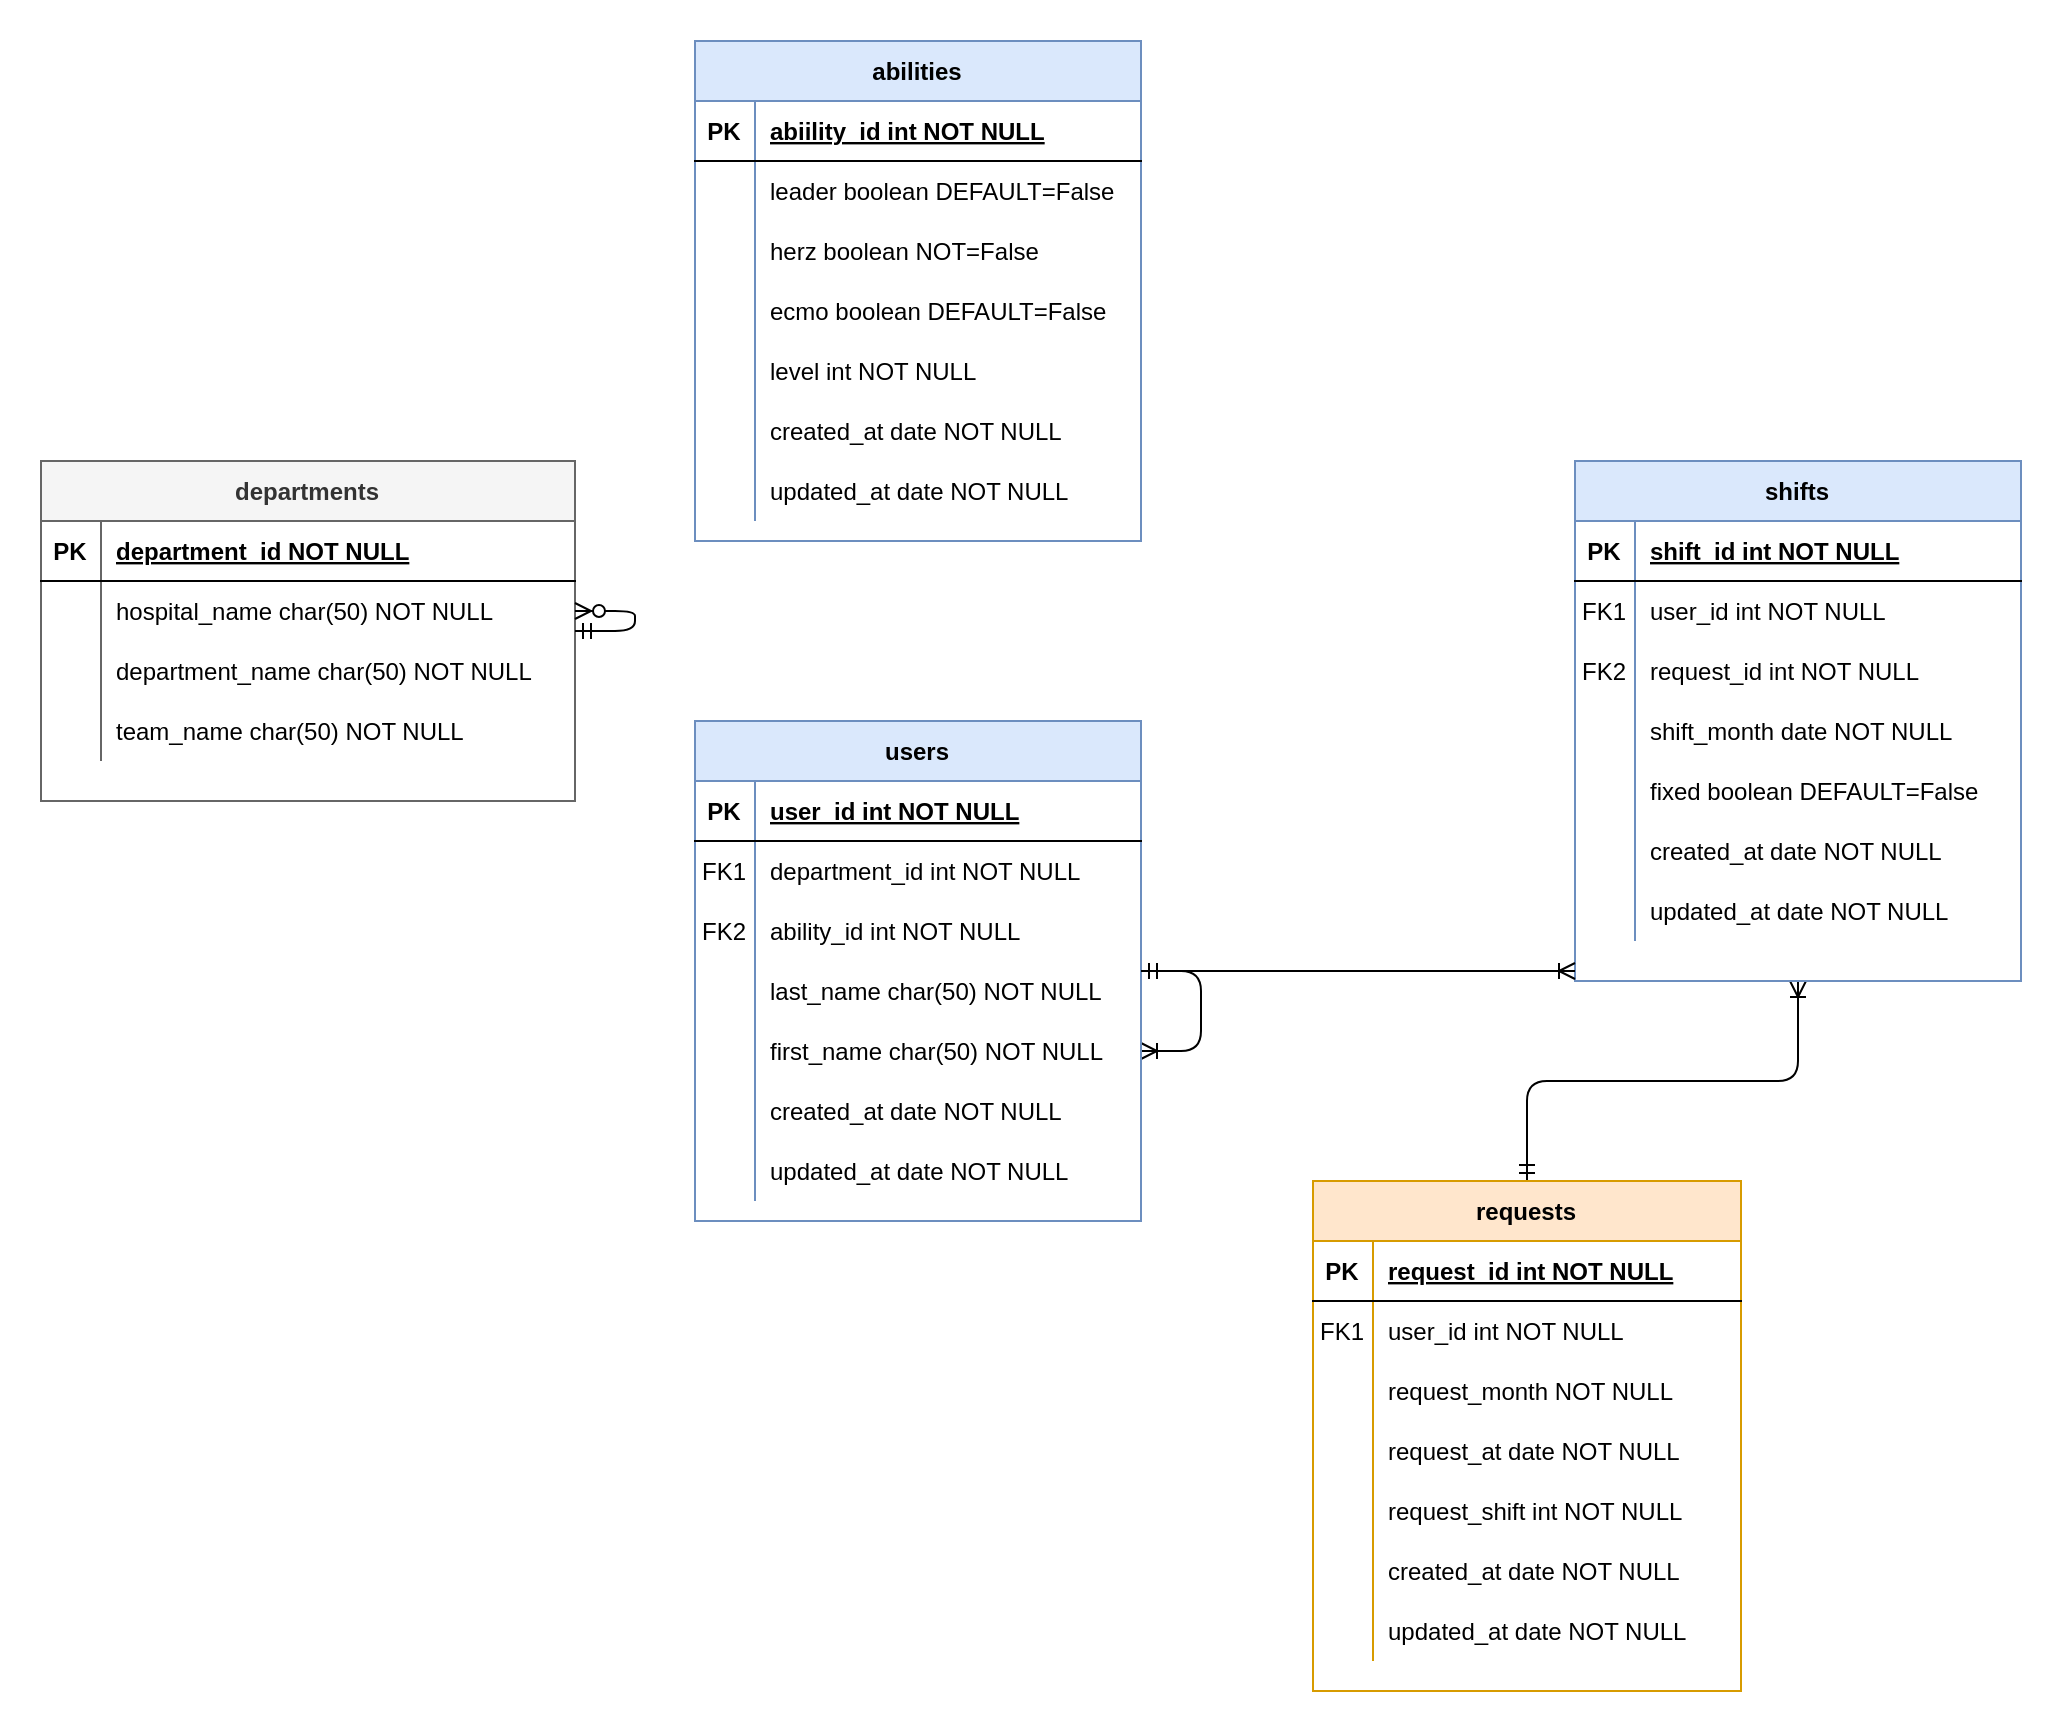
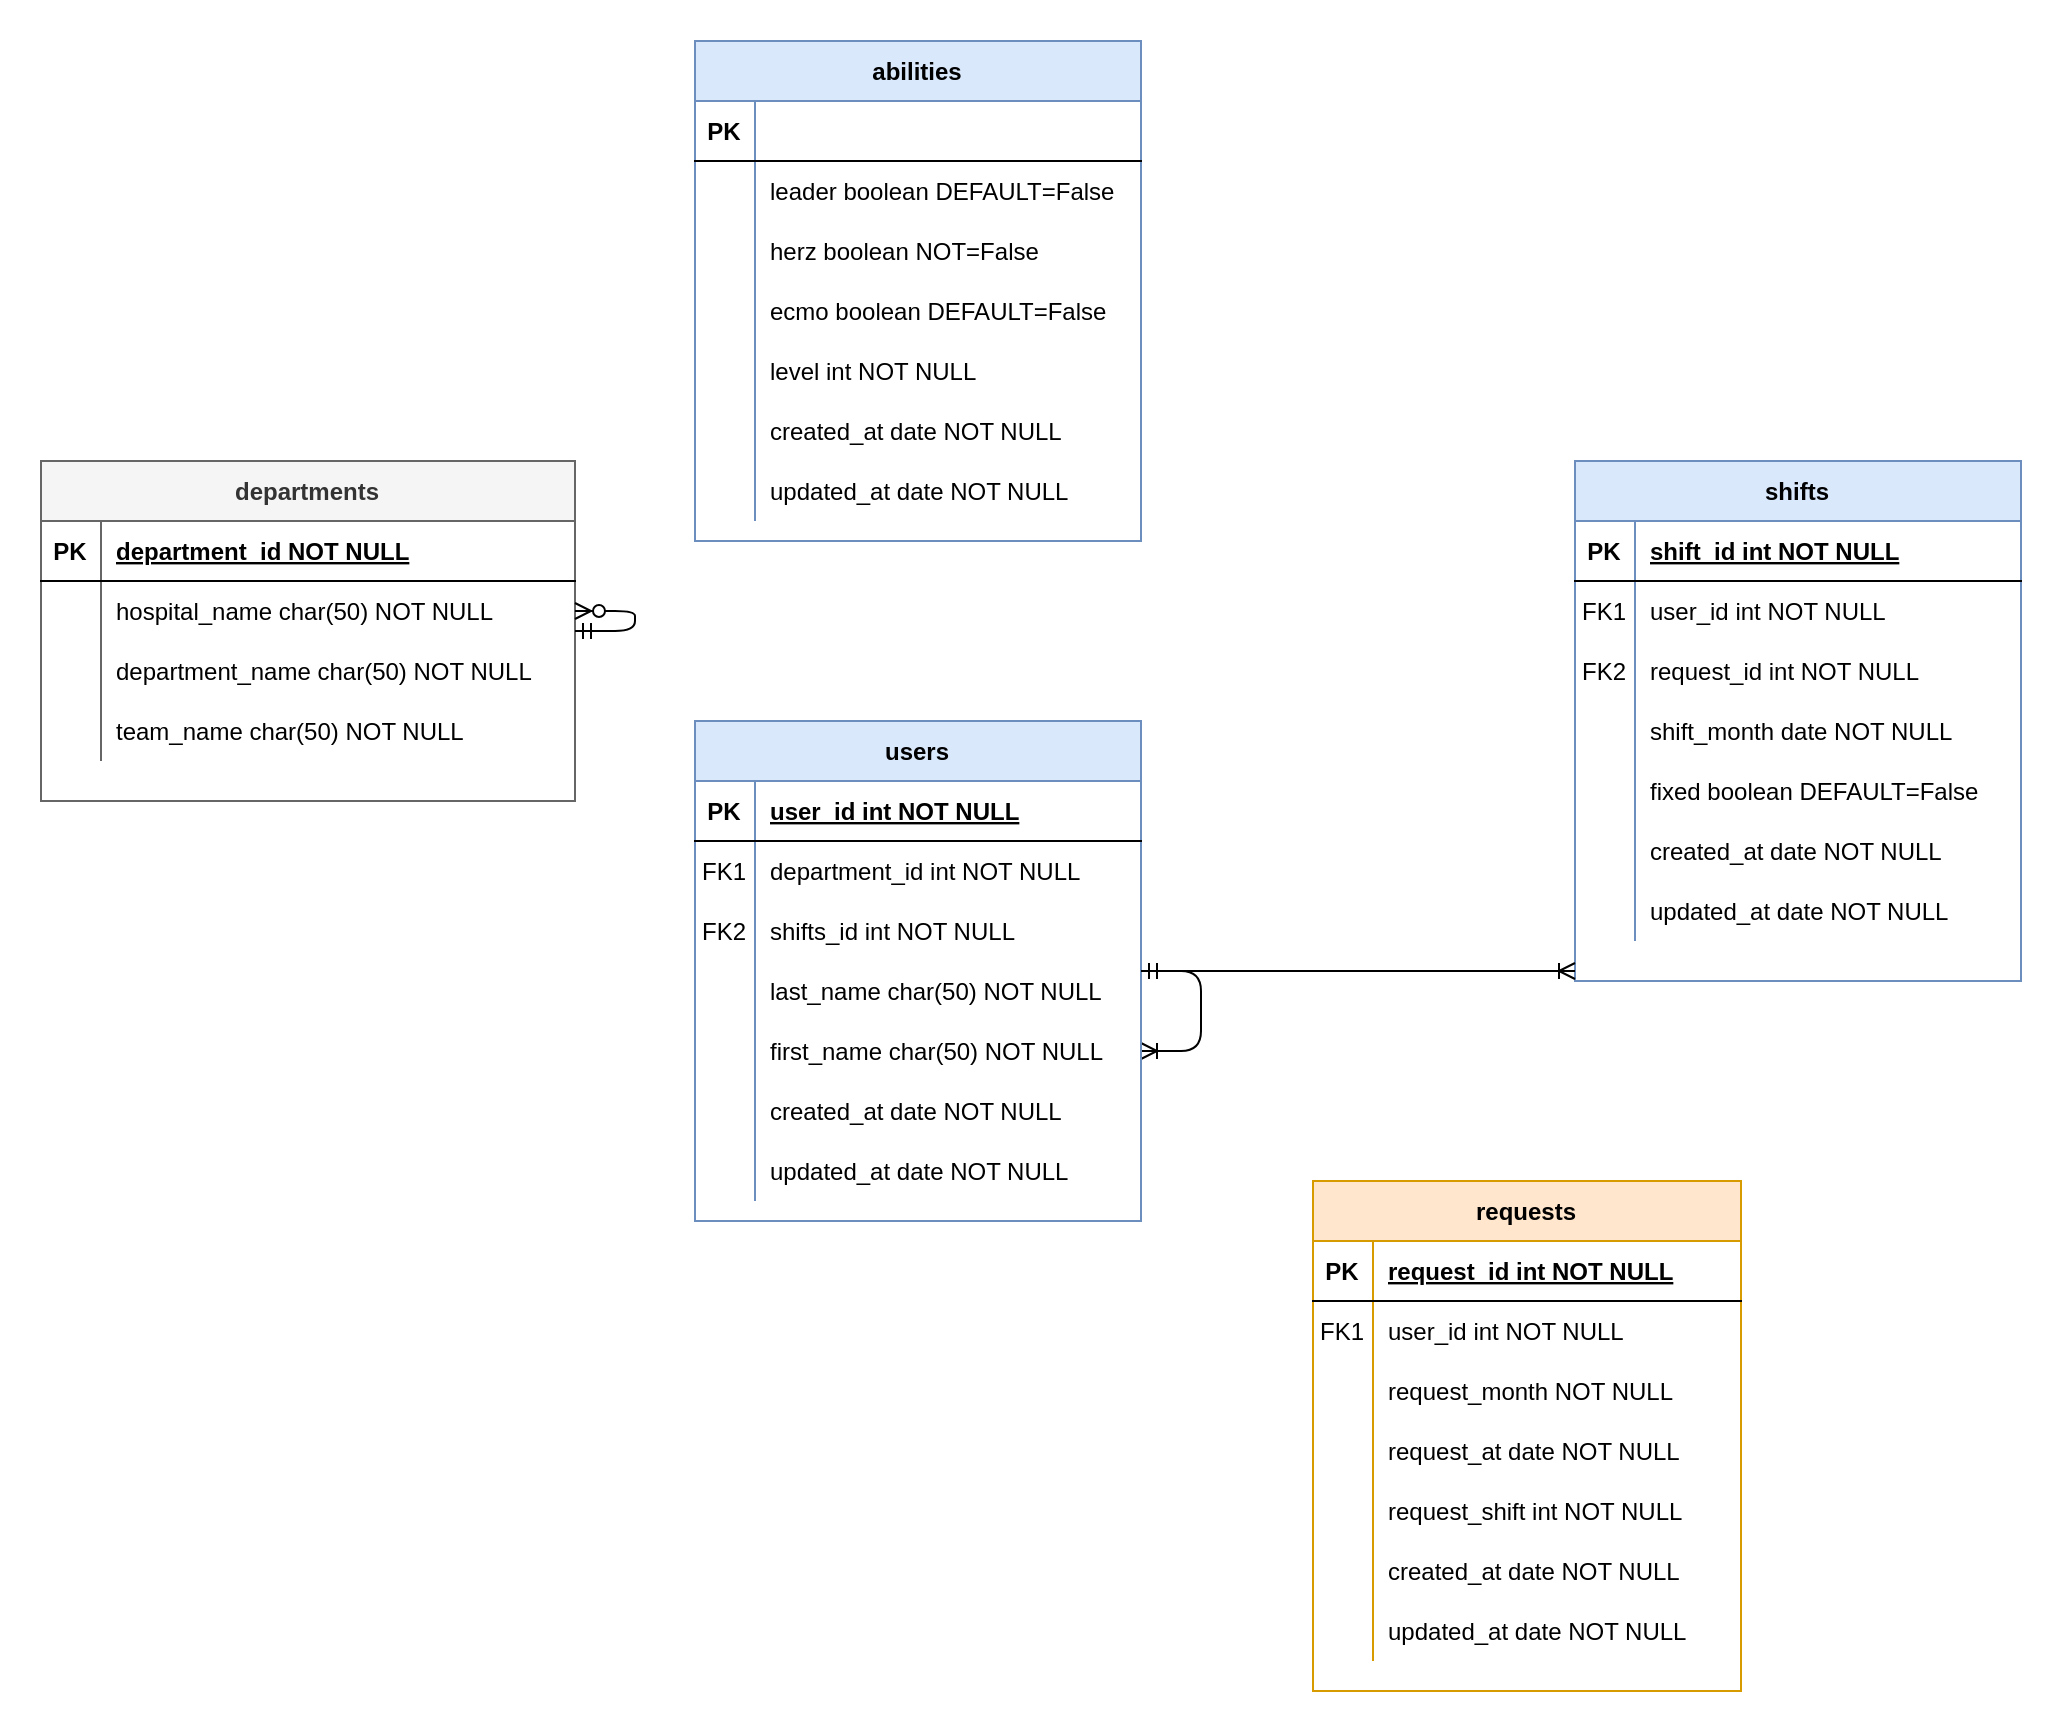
(948, 131) -> none
(900, 932) -> (899, 932)
(1660, 1081) -> none
